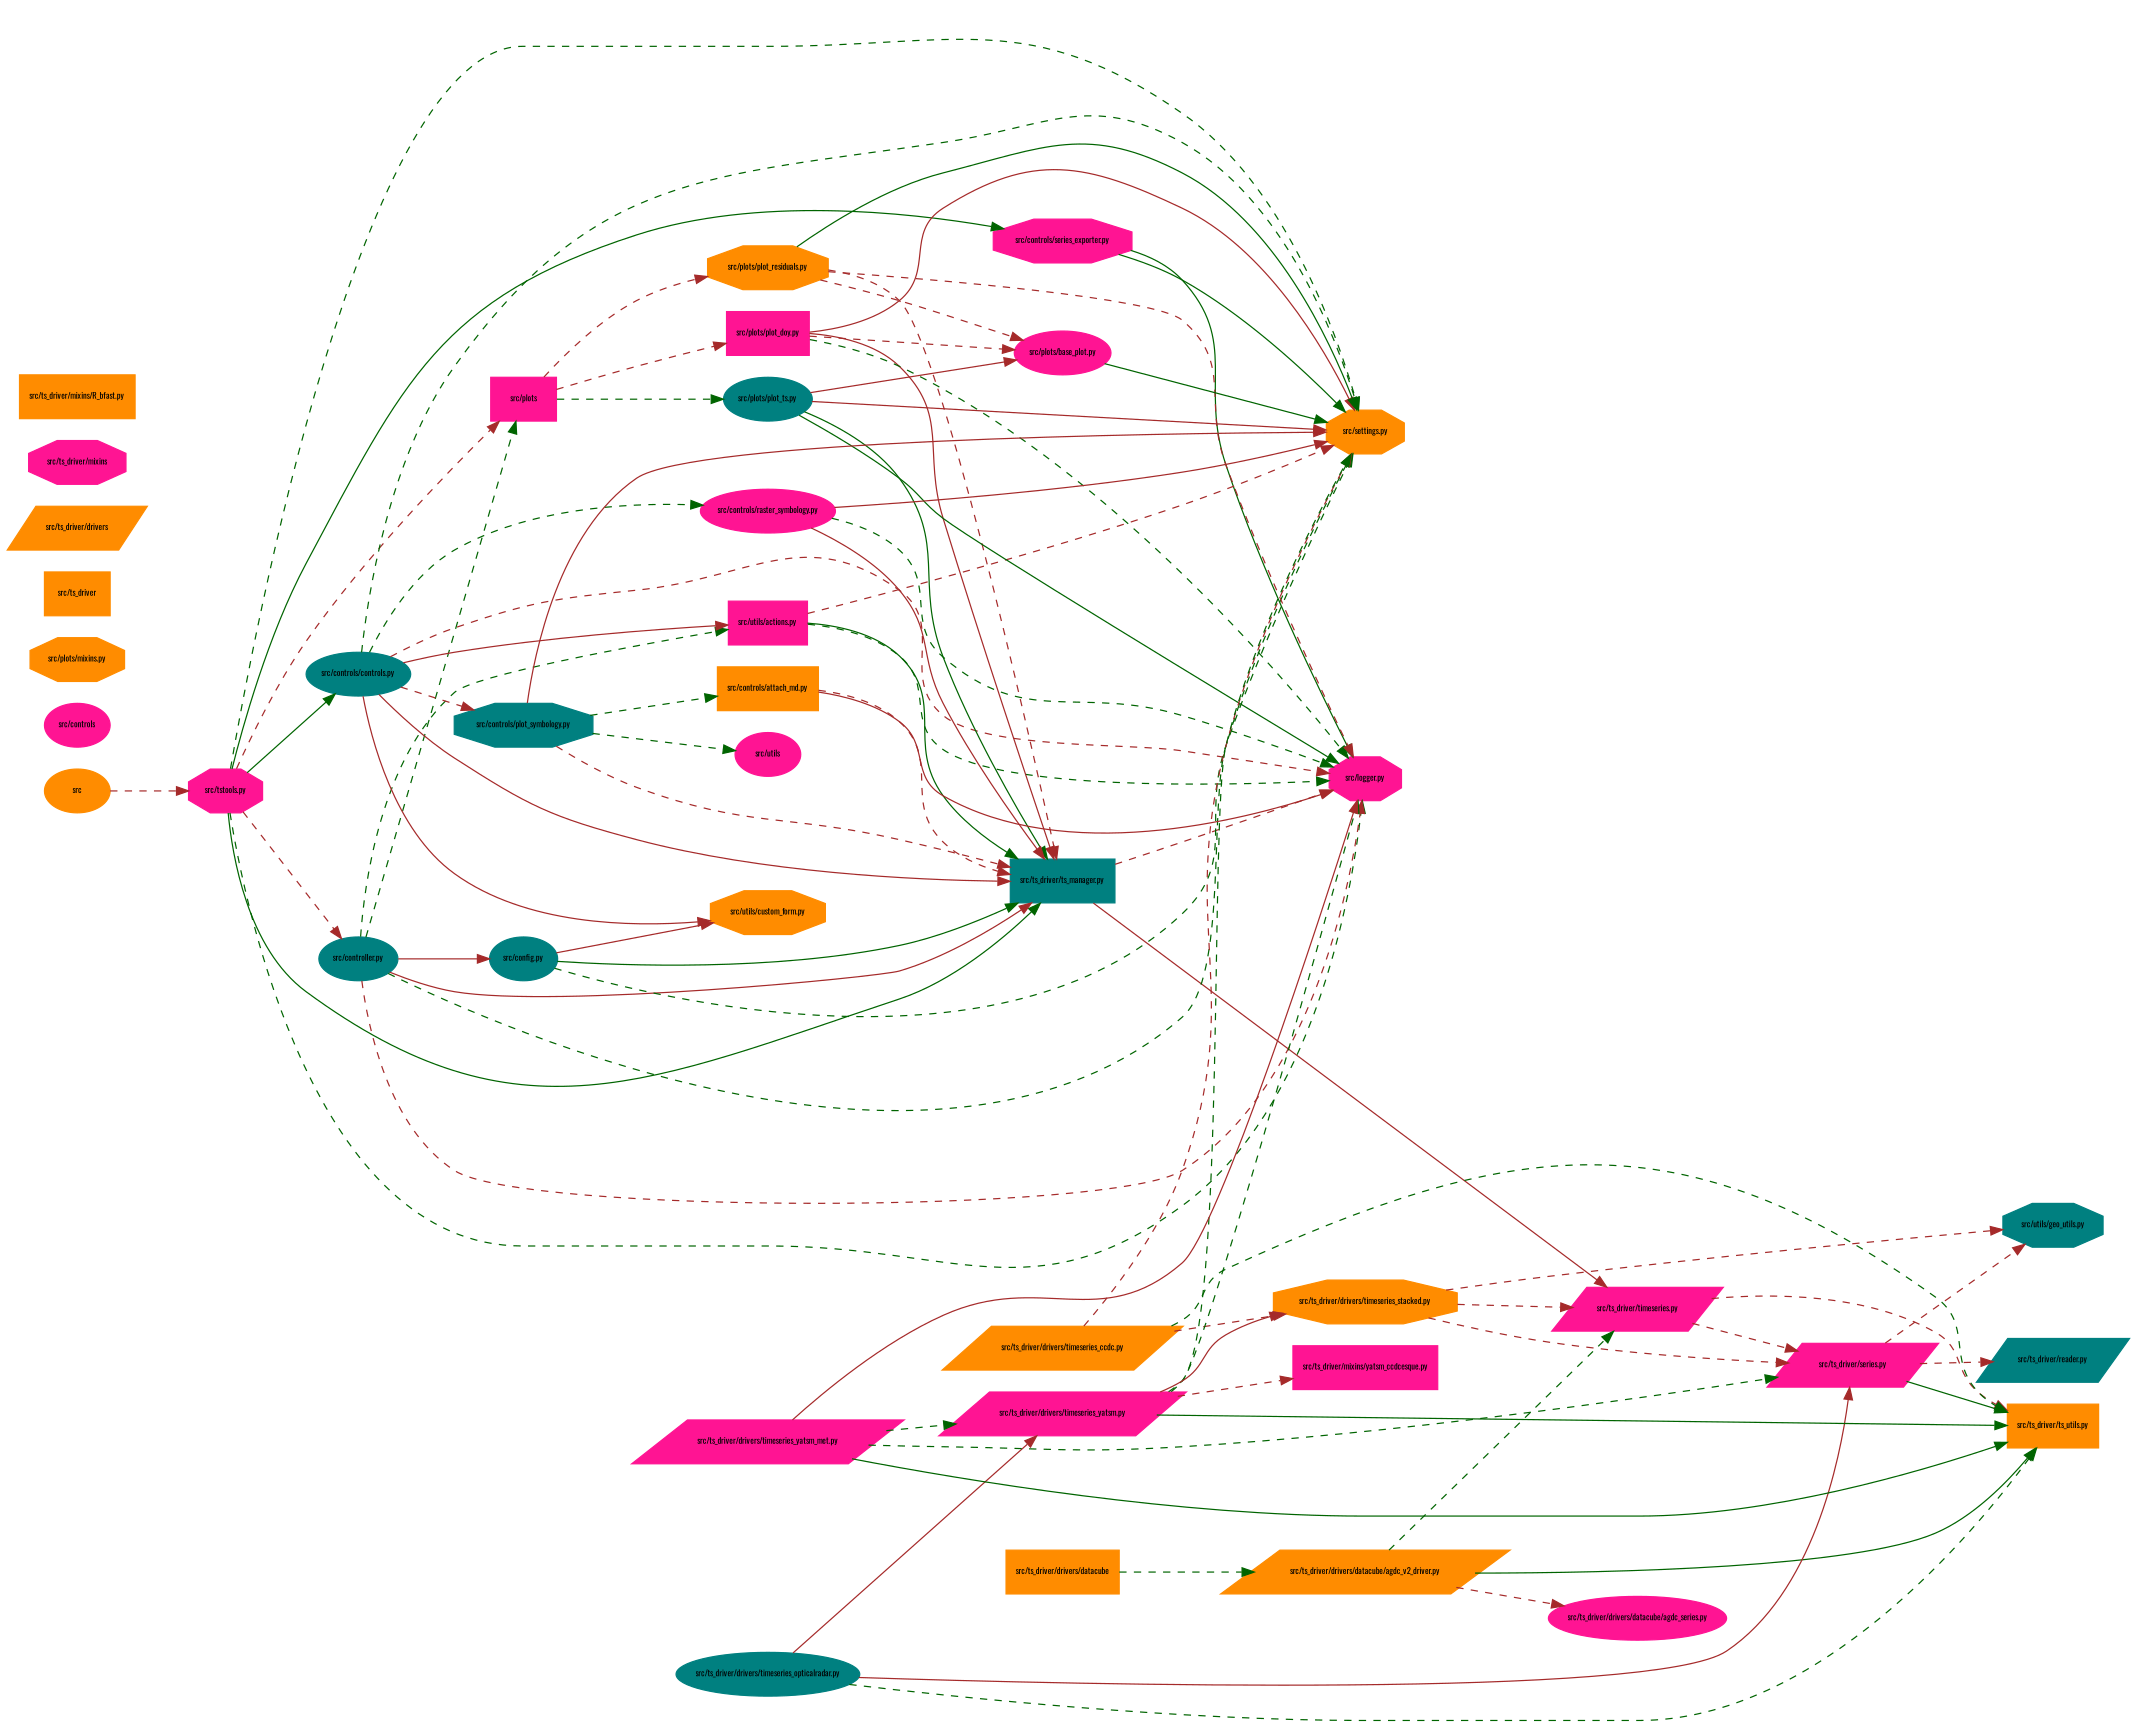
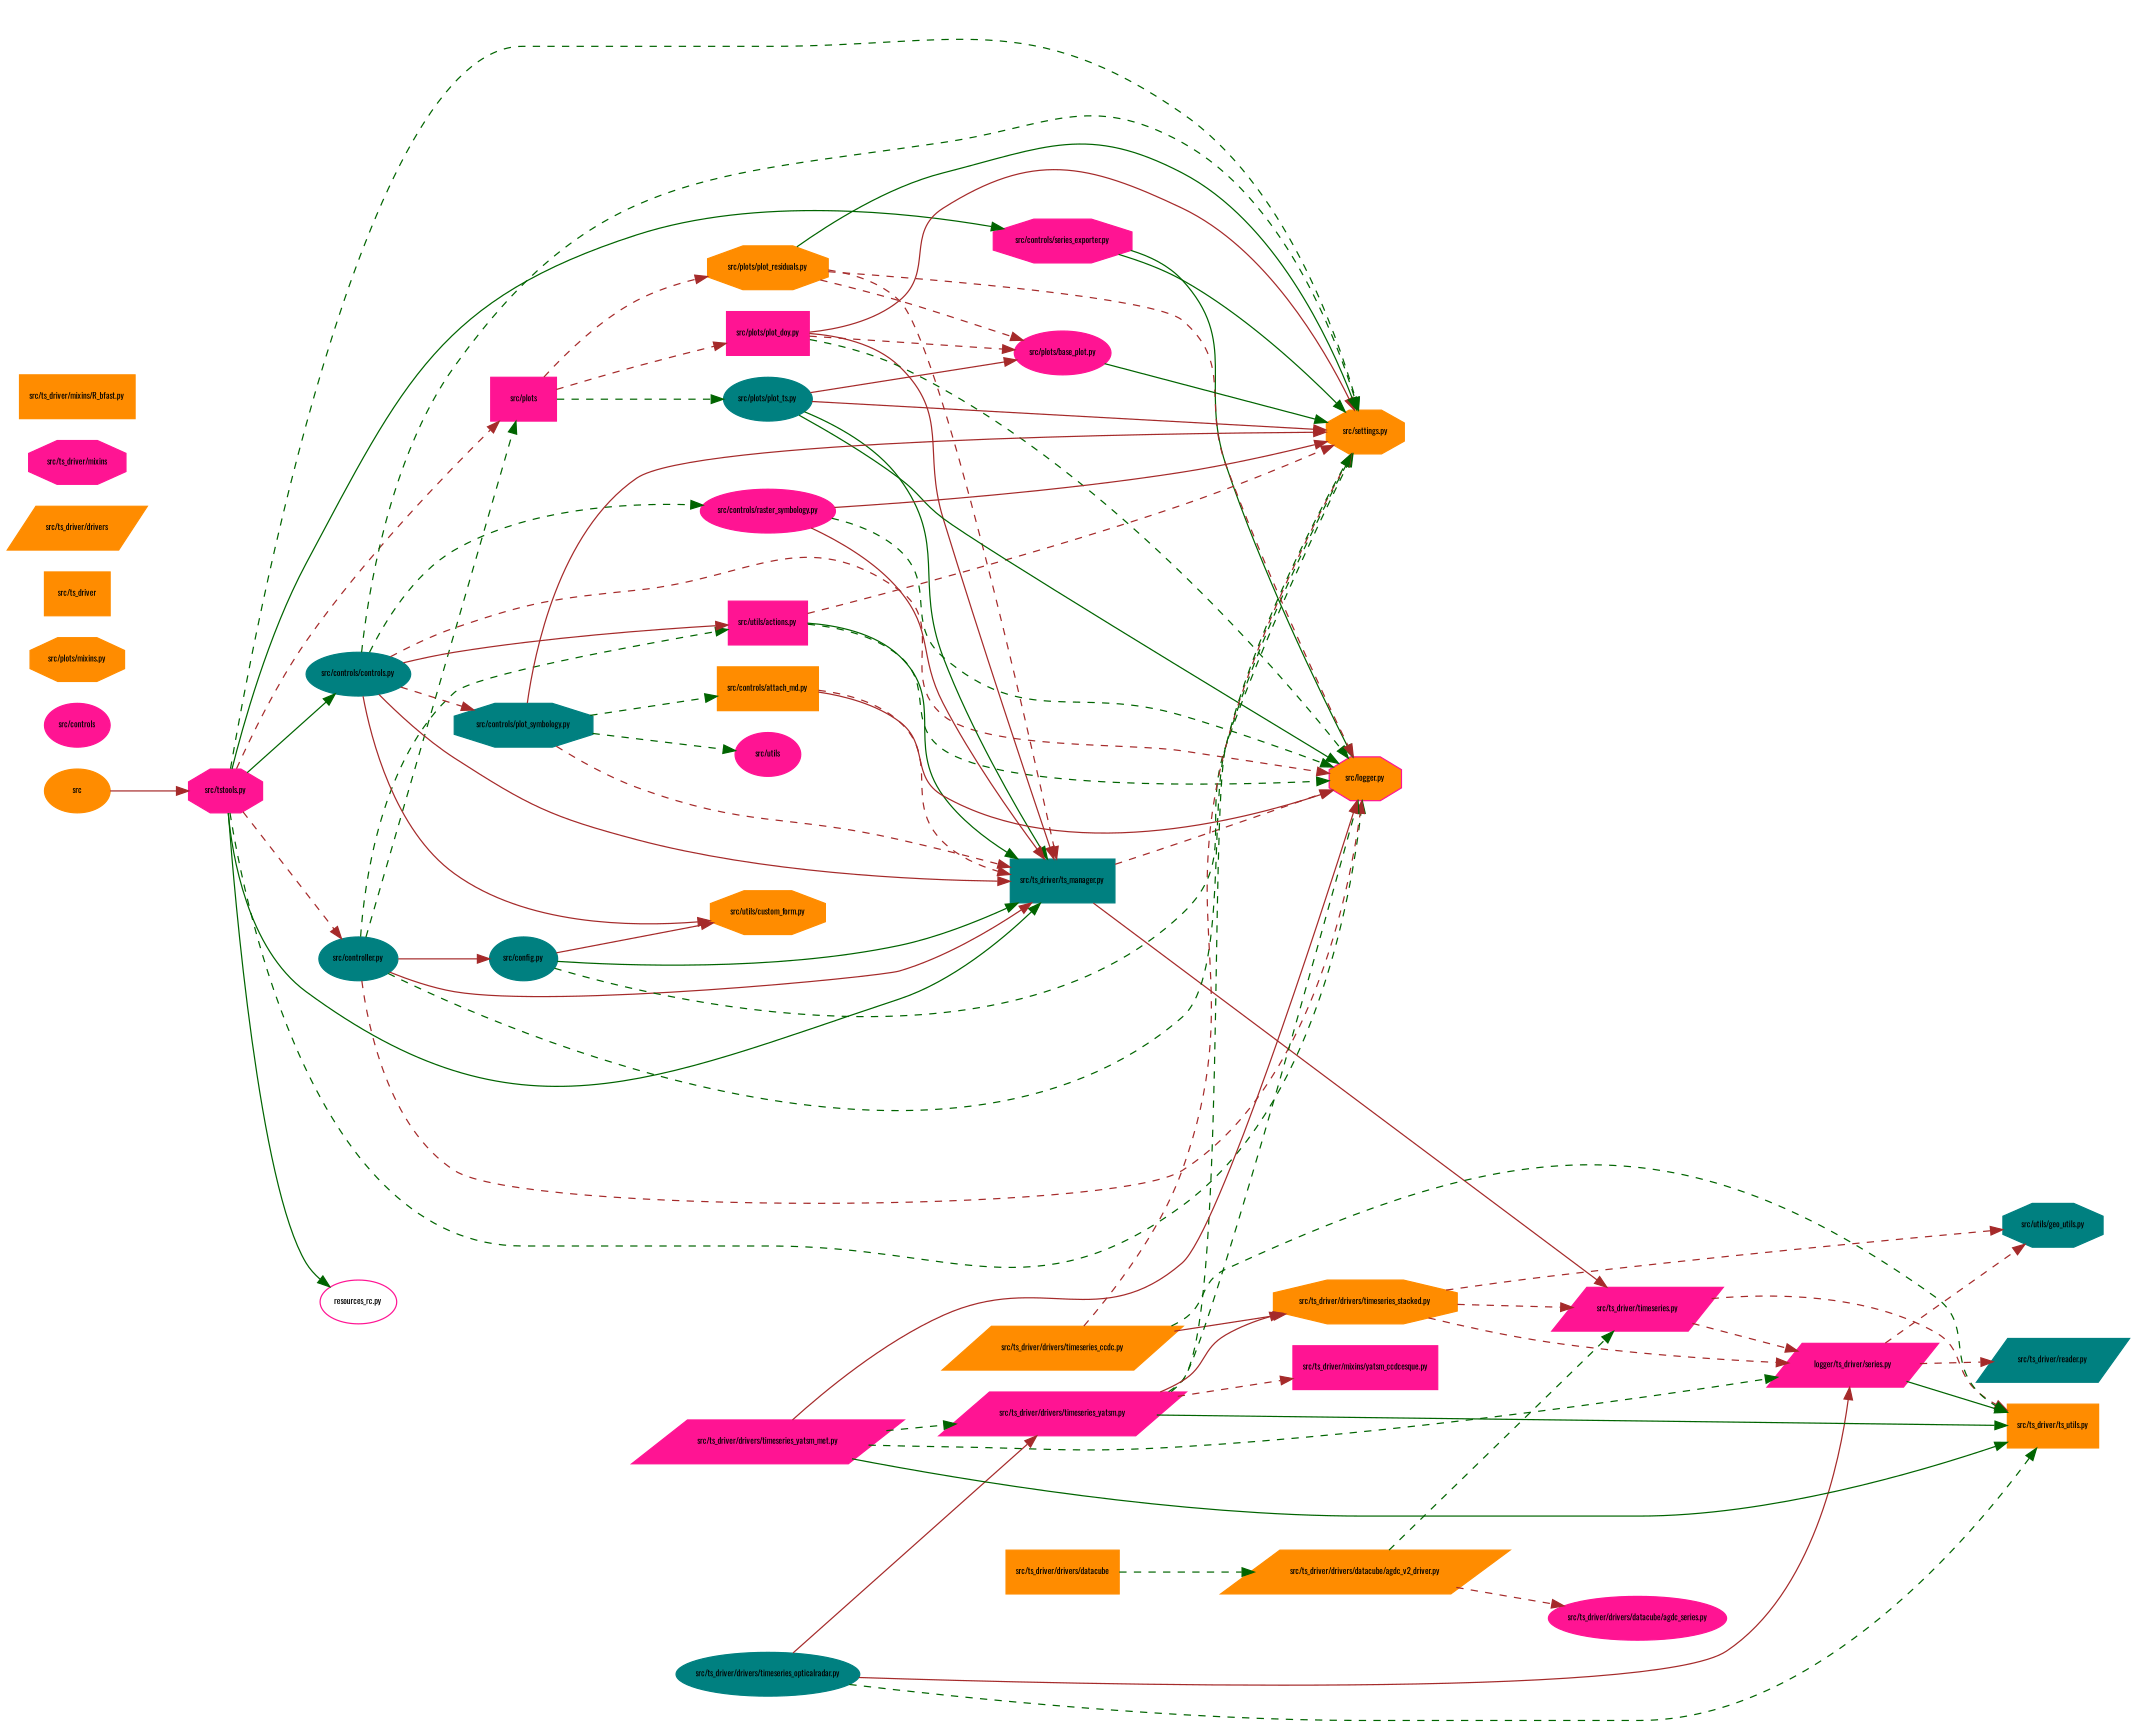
(1365, 779) -> (1365, 779)
(143, 791) -> (143, 791)
none -> (358, 1302)
(1224, 1324) -> (1224, 1324)
(1853, 1365) -> (1853, 1365)
(1767, 1563) -> none
